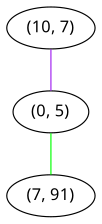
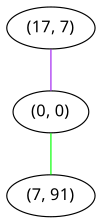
(51, 28) -> (51, 28)
(51, 112) -> (51, 112)
